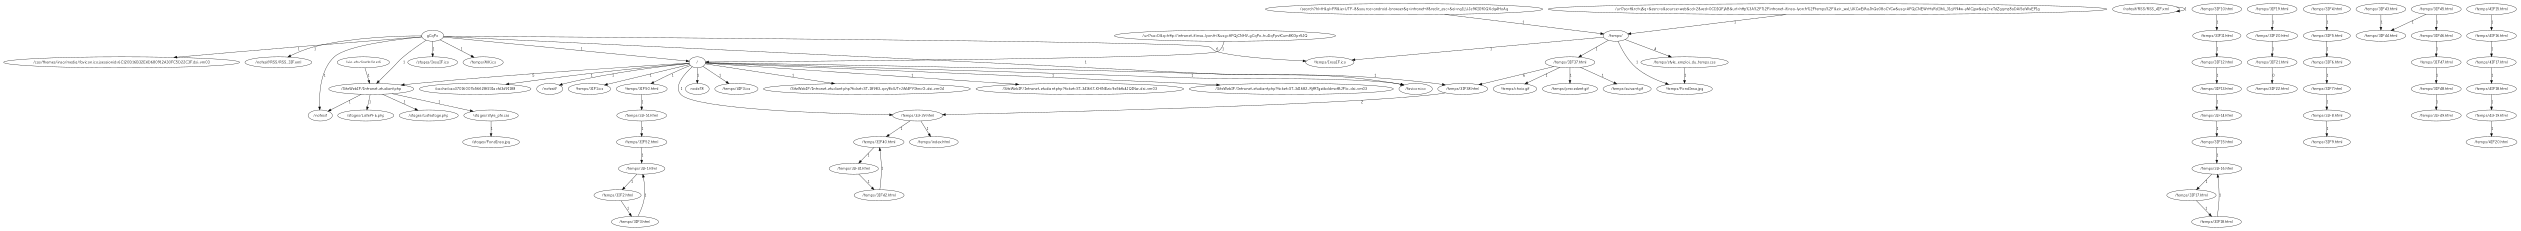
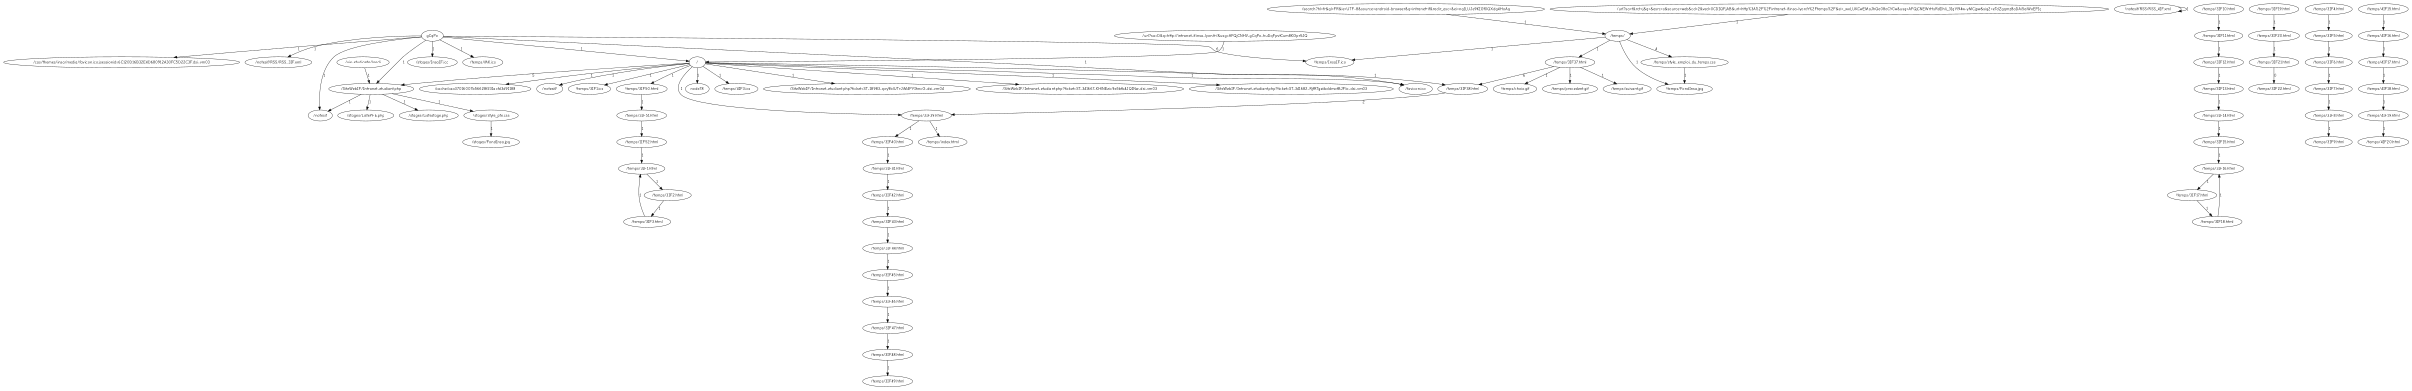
(2410, 22) -> (888, 260)
(642, 142) -> (642, 142)
(881, 170) -> (888, 207)
